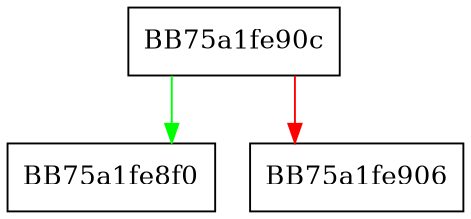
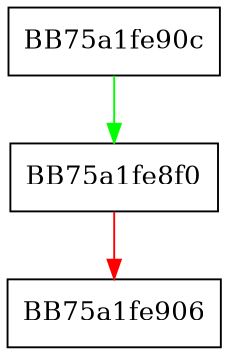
(295, 100) -> (114, 236)
